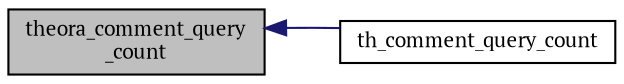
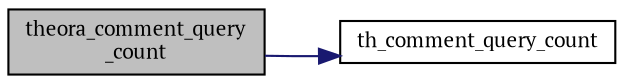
(313, 28) -> (292, 56)
